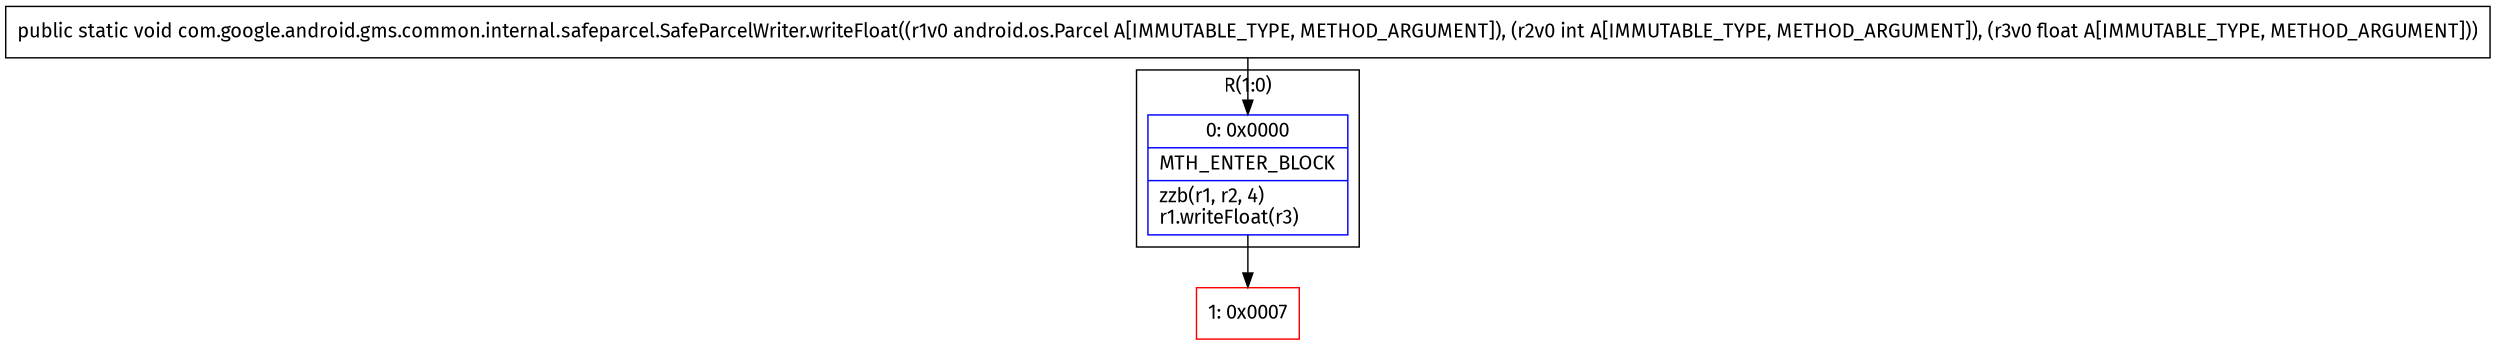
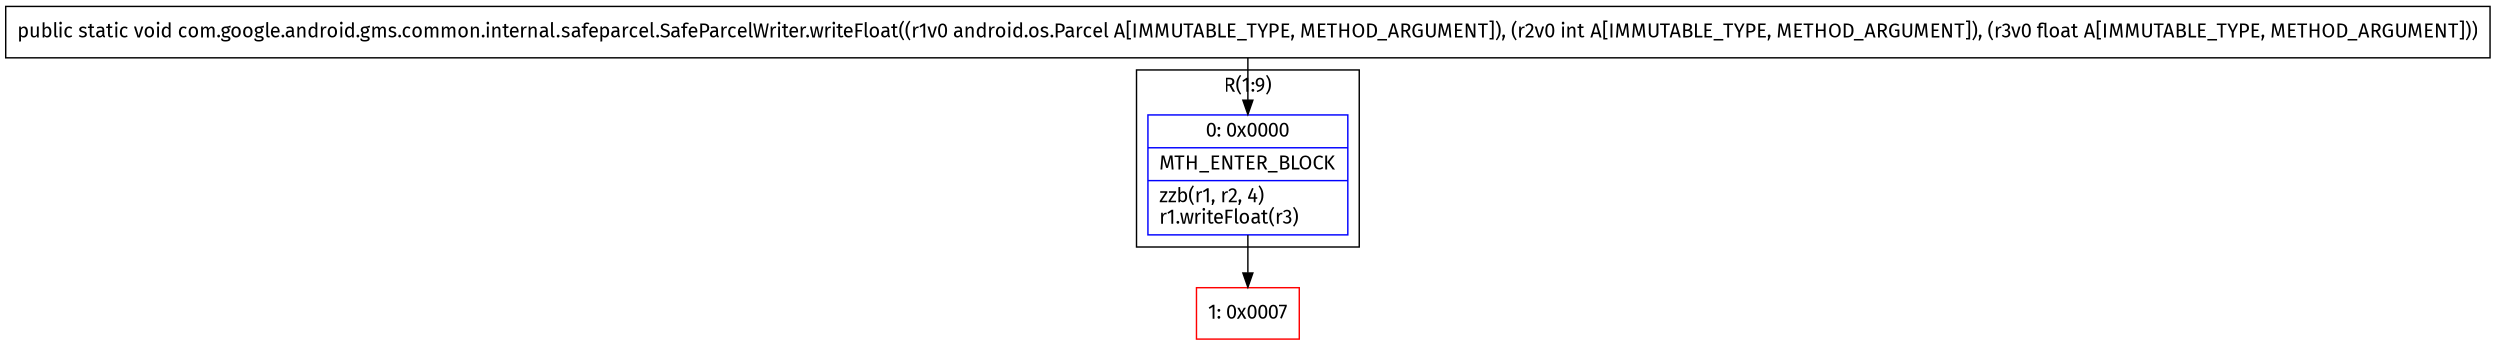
(1248, 86) -> (1248, 86)
